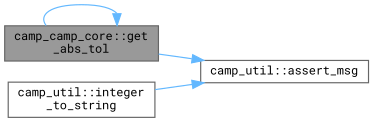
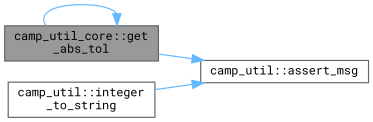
(82, 43) -> (82, 43)
